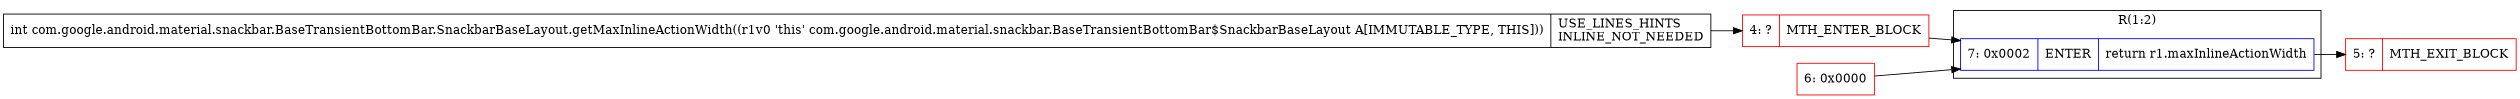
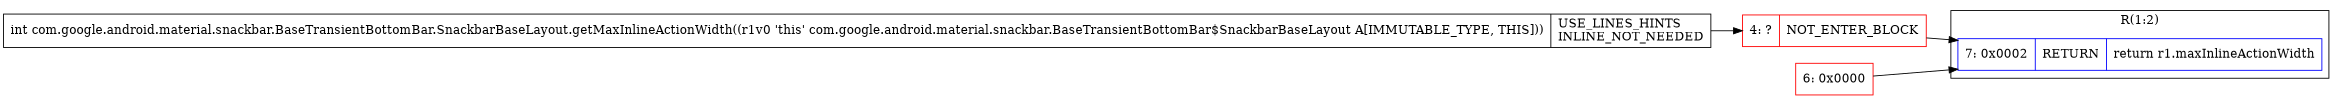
(1854, 30) -> (1853, 30)
(2068, 54) -> (2071, 54)
(2431, 55) -> none
